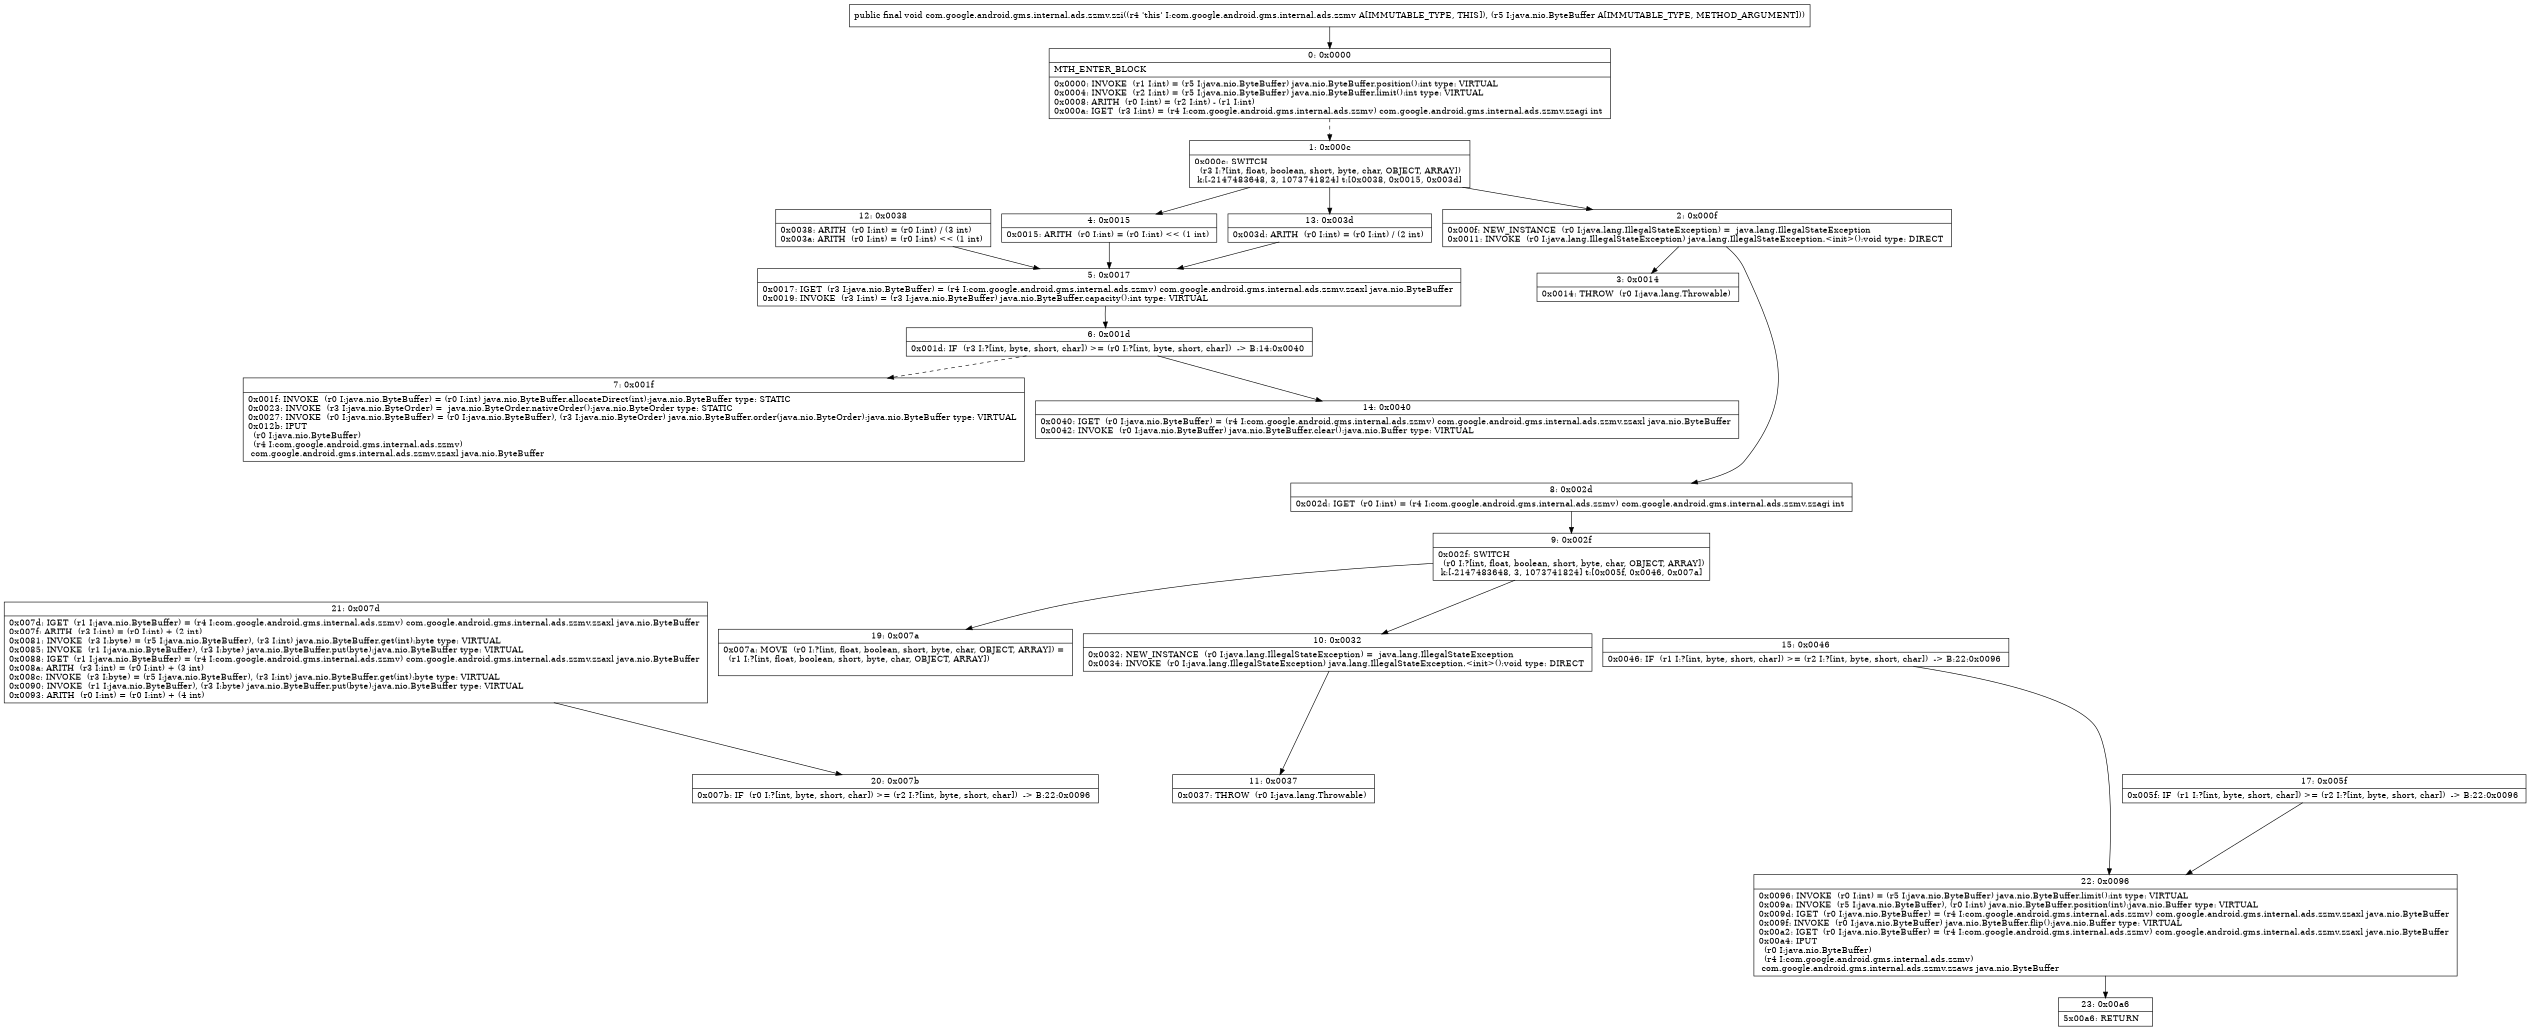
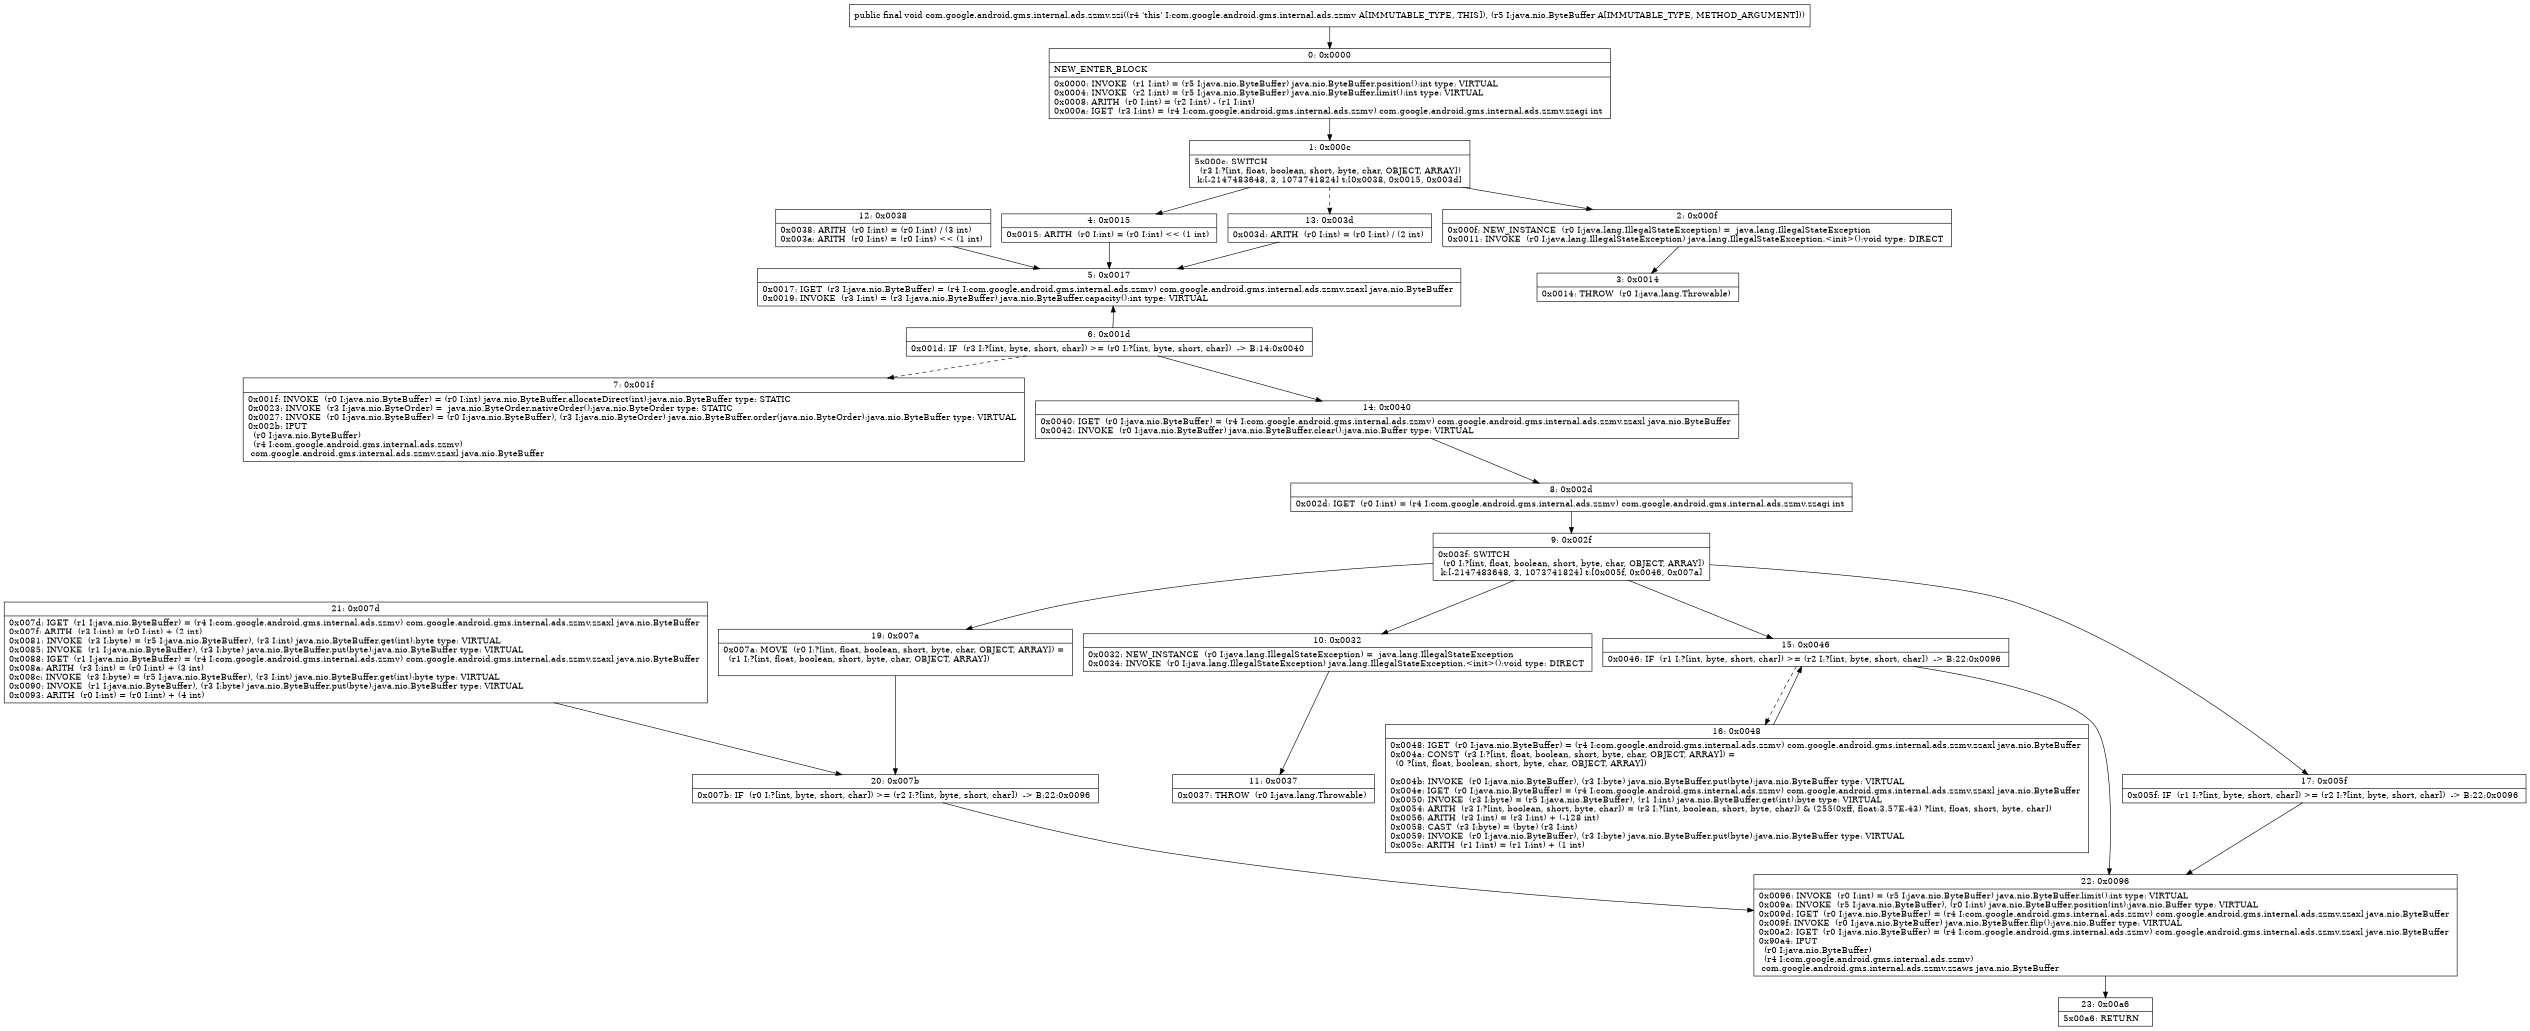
(1100, 69) -> (1101, 69)
(1330, 127) -> (1330, 127)
(1234, 162) -> (1234, 162)
(1330, 198) -> (1330, 198)
(1105, 314) -> (1113, 320)
(1778, 378) -> (1482, 460)
(280, 427) -> (280, 427)
(1477, 555) -> (1477, 555)
none -> (2028, 607)
none -> (1698, 608)
none -> (895, 722)
none -> (1737, 789)
none -> (1342, 876)
(1791, 941) -> (1791, 941)
